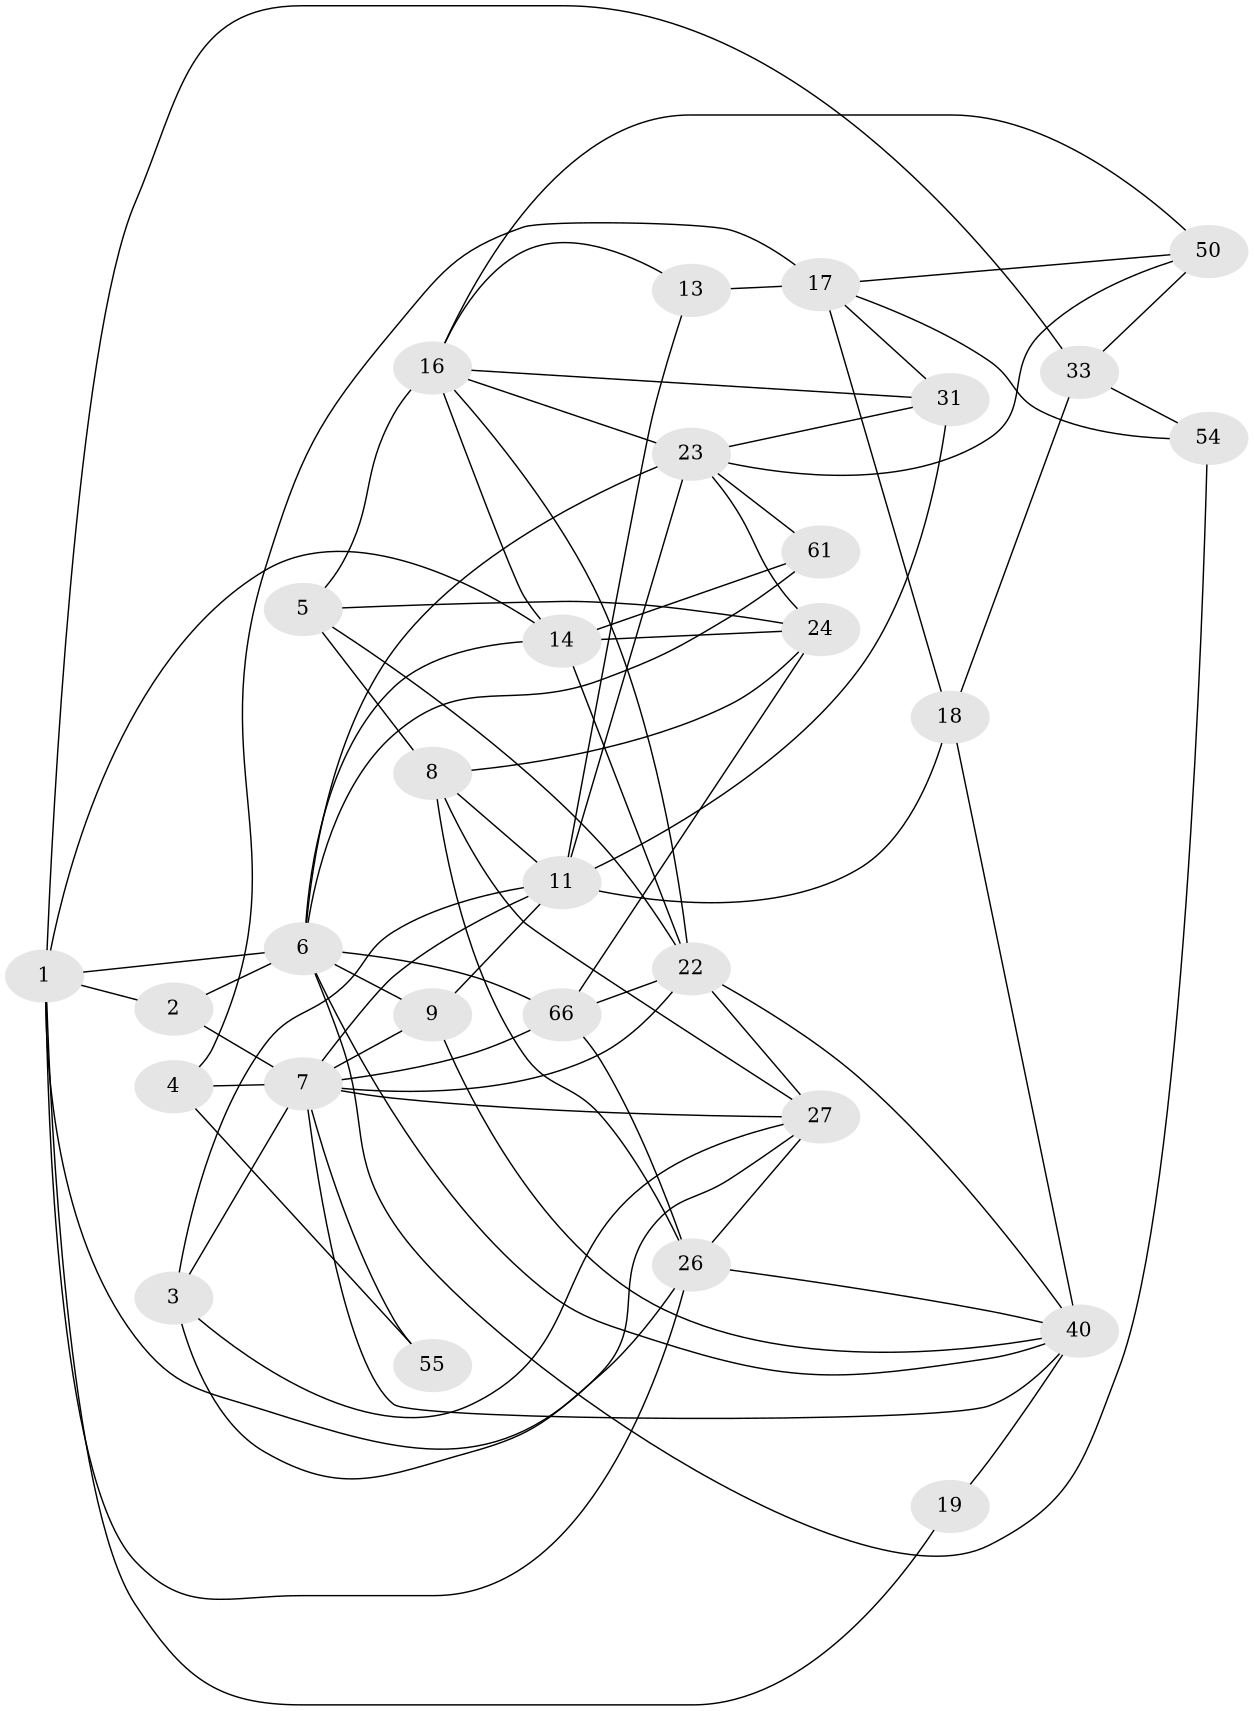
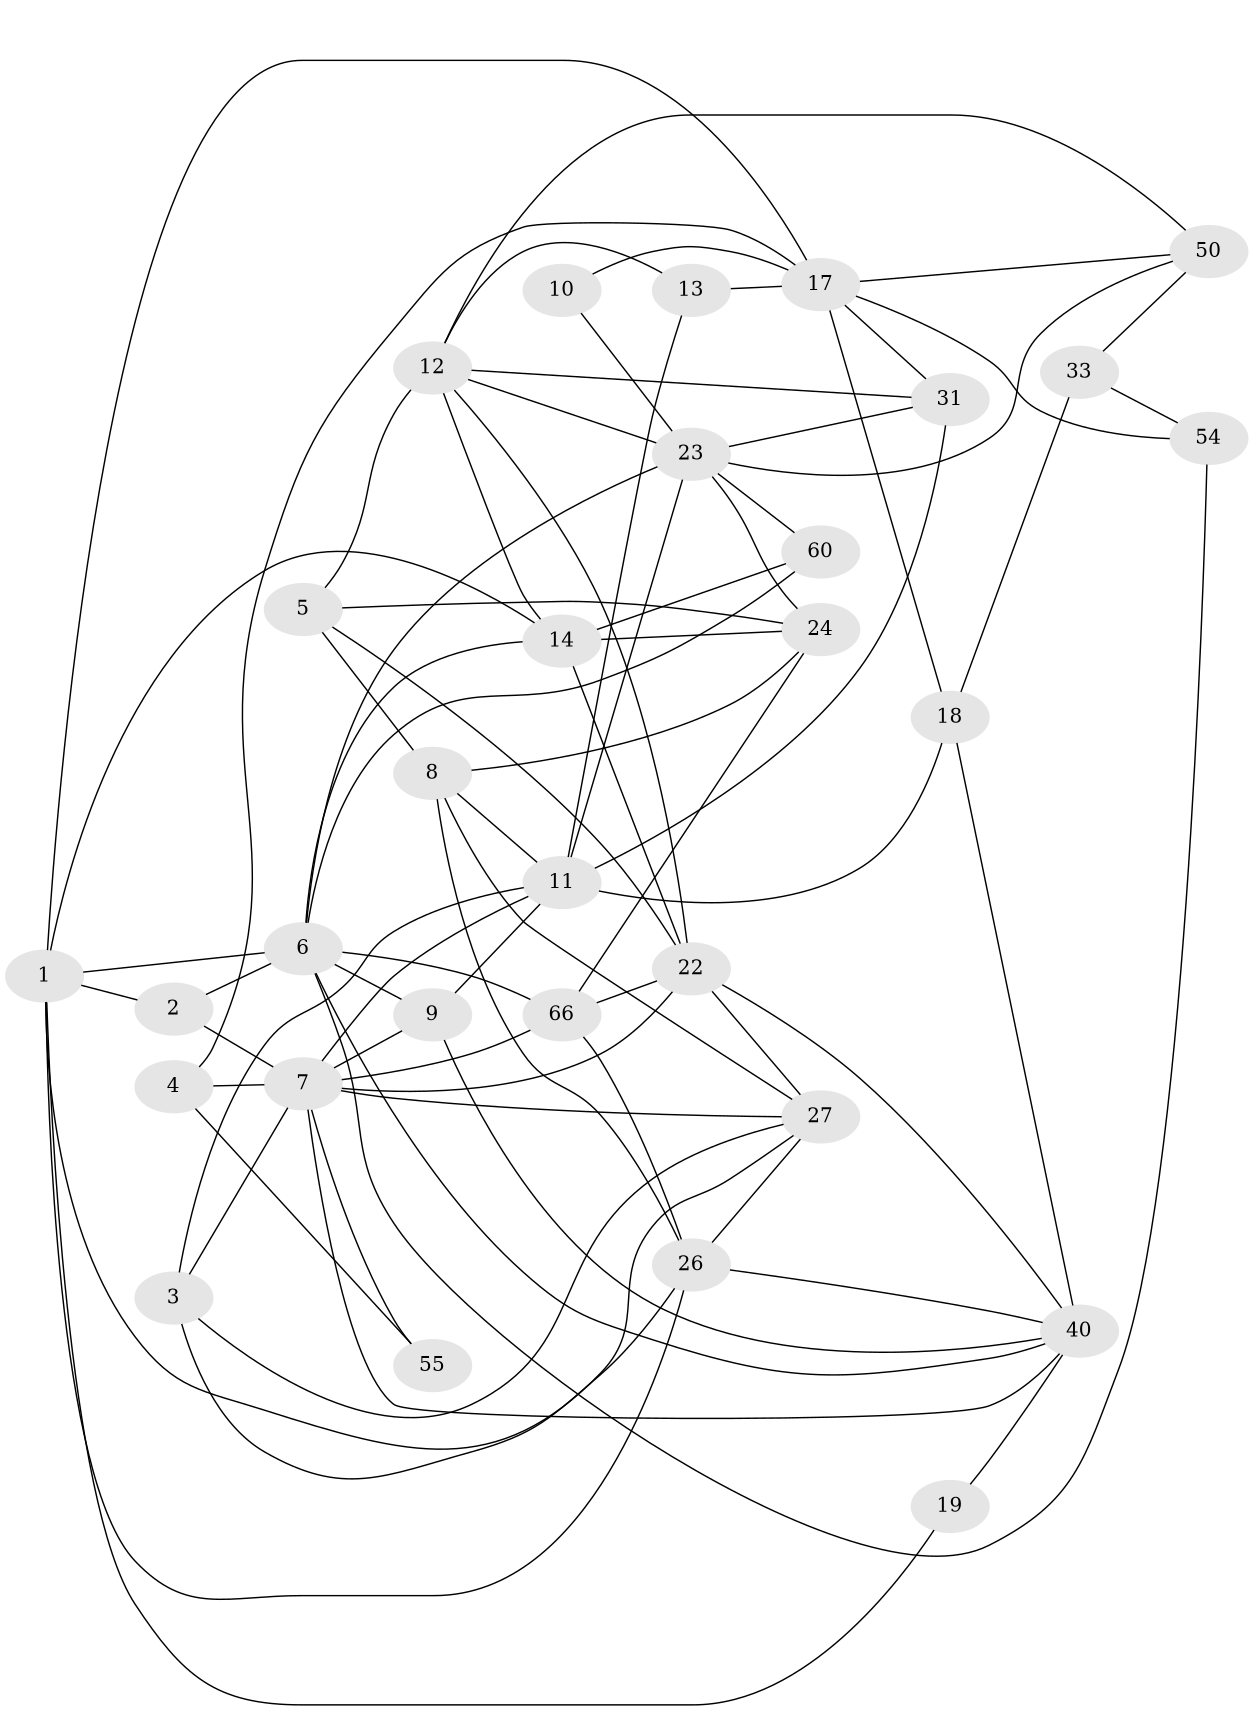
(231, 24) -> (180, 189)
none -> (562, 290)
(433, 368) -> (433, 368)
(821, 552) -> (821, 552)
